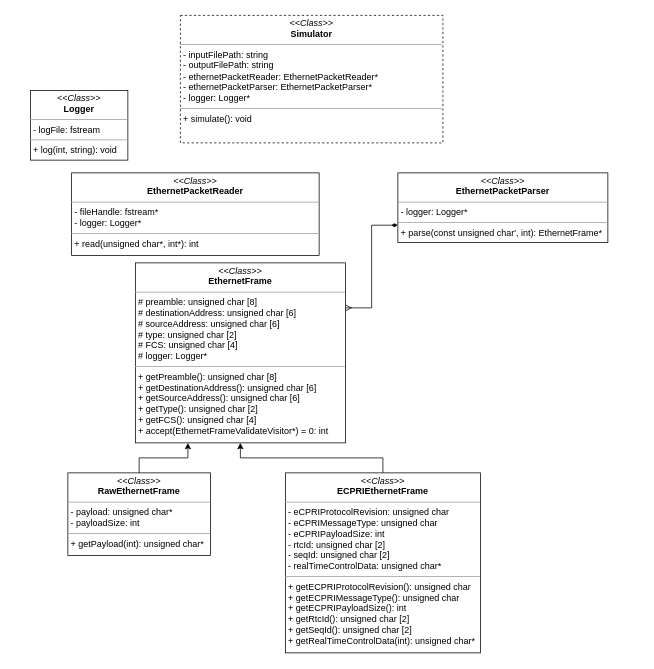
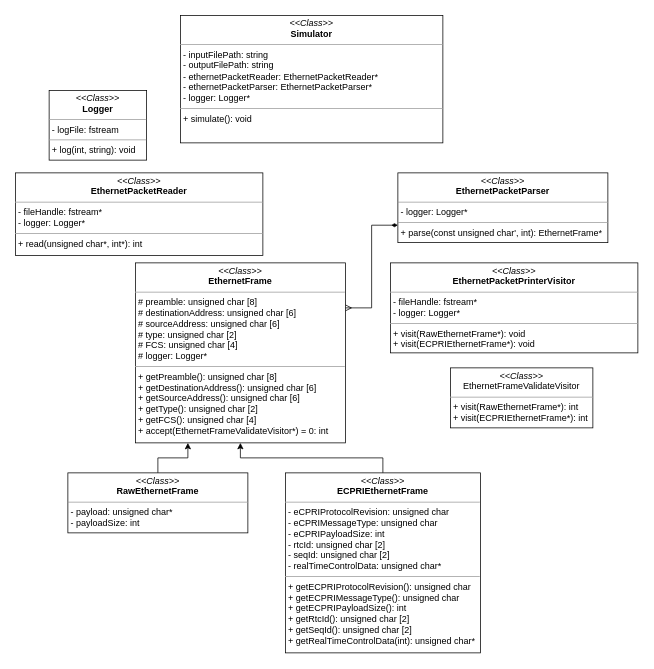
(312, 79) -> (312, 79)
(79, 125) -> (98, 125)
(195, 214) -> (139, 214)
none -> (514, 308)
none -> (522, 398)
(139, 514) -> (158, 503)
